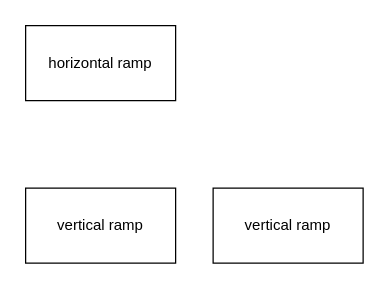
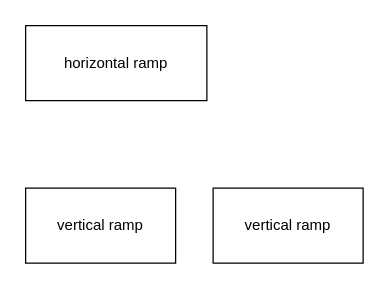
(101, 63) -> (116, 63)
